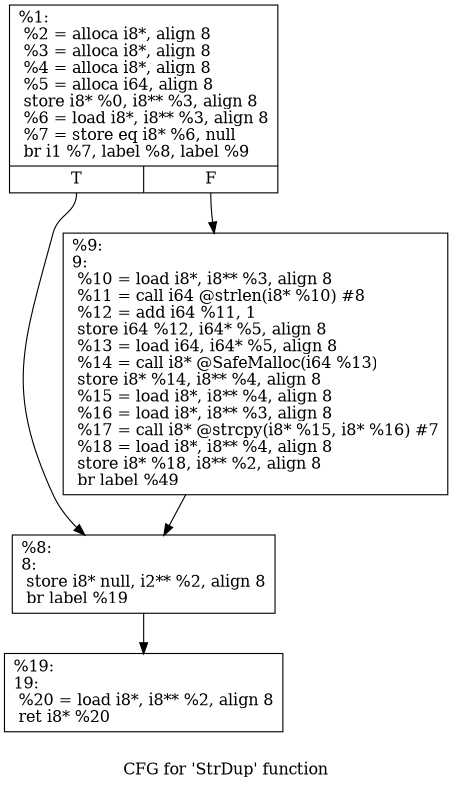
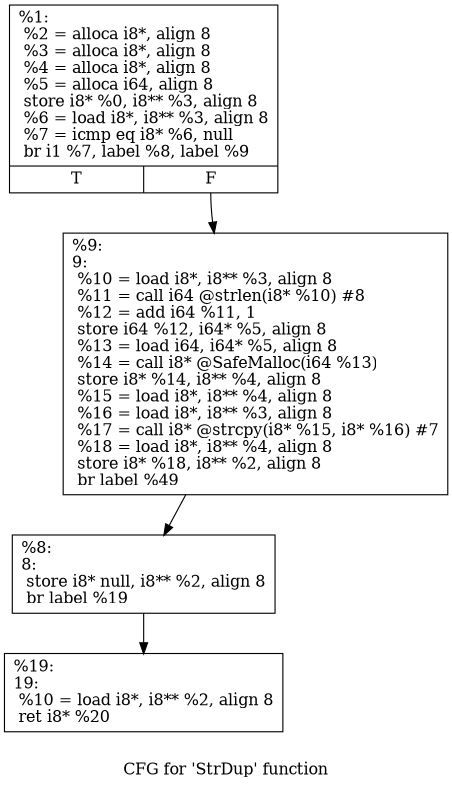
(127, 135) -> (126, 135)
(24, 361) -> none
(144, 582) -> (144, 582)
(144, 700) -> (144, 700)
